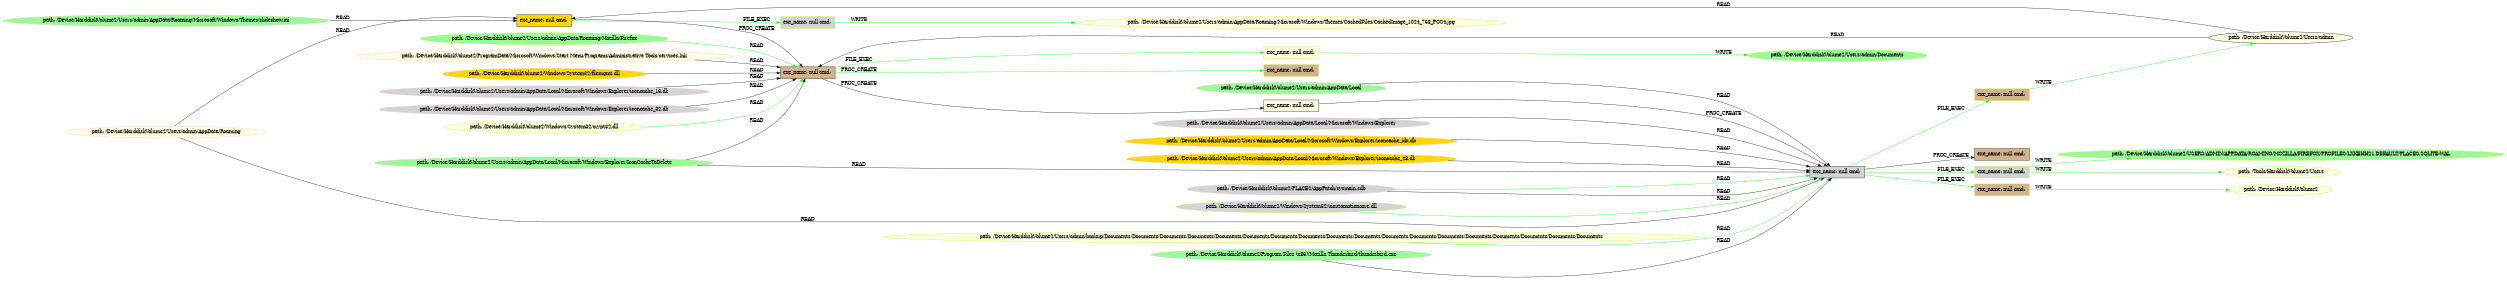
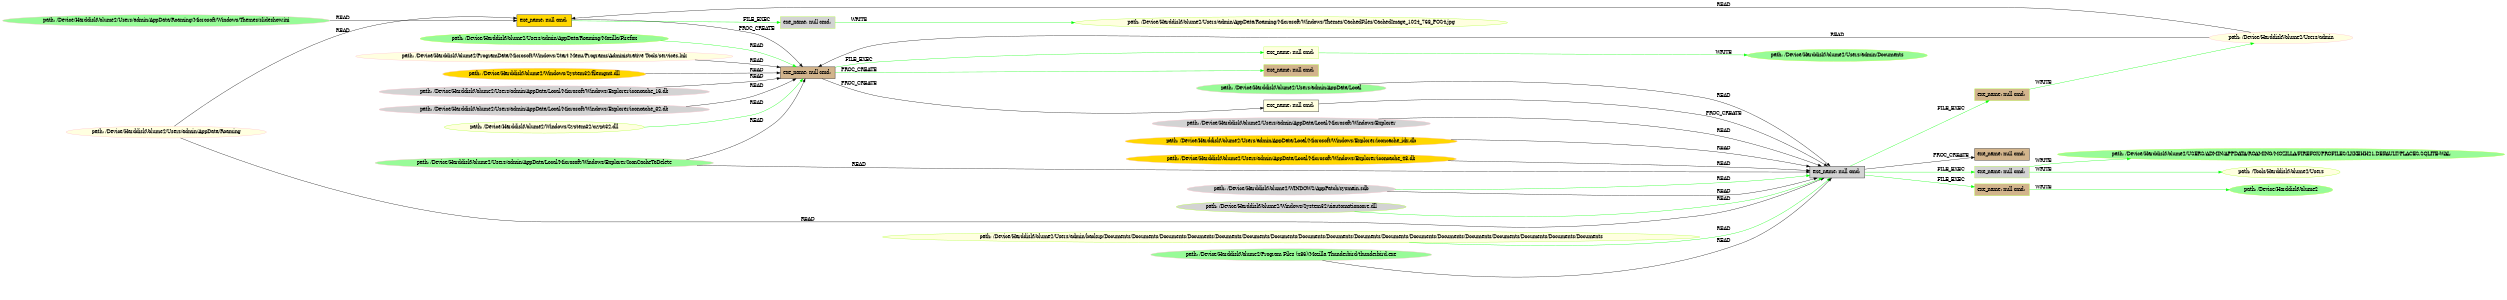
(2281, 38) -> (2281, 38)
(1291, 189) -> (1291, 189)
(2281, 190) -> (2281, 190)
